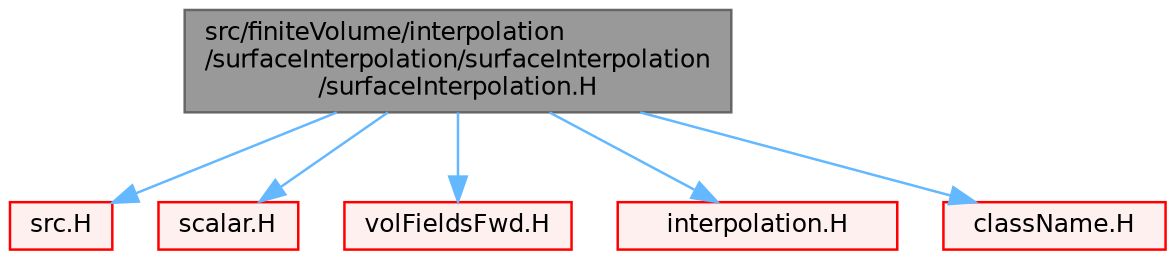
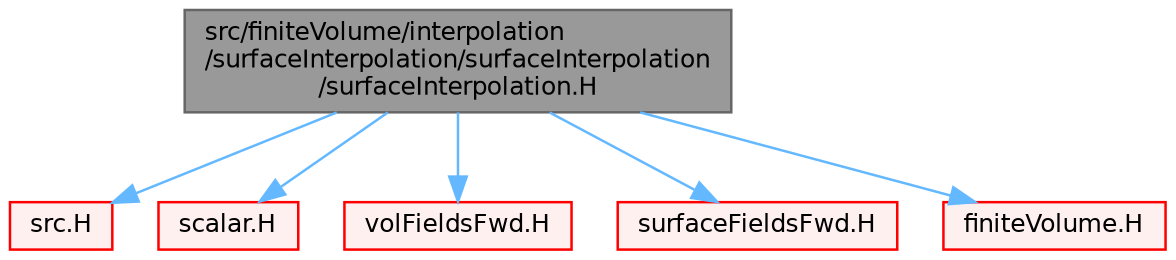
(757, 226) -> (757, 226)
(1054, 226) -> (1054, 226)
